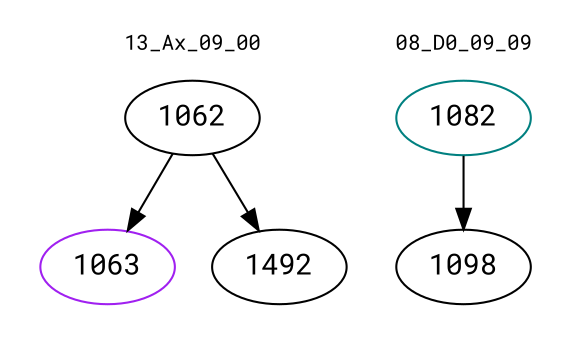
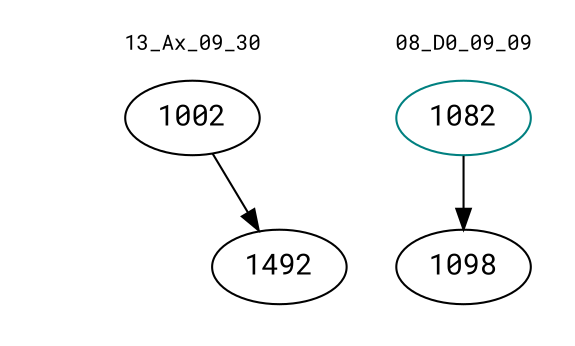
(193, 44) -> (193, 44)
(192, 118) -> (192, 118)
(108, 267) -> none
